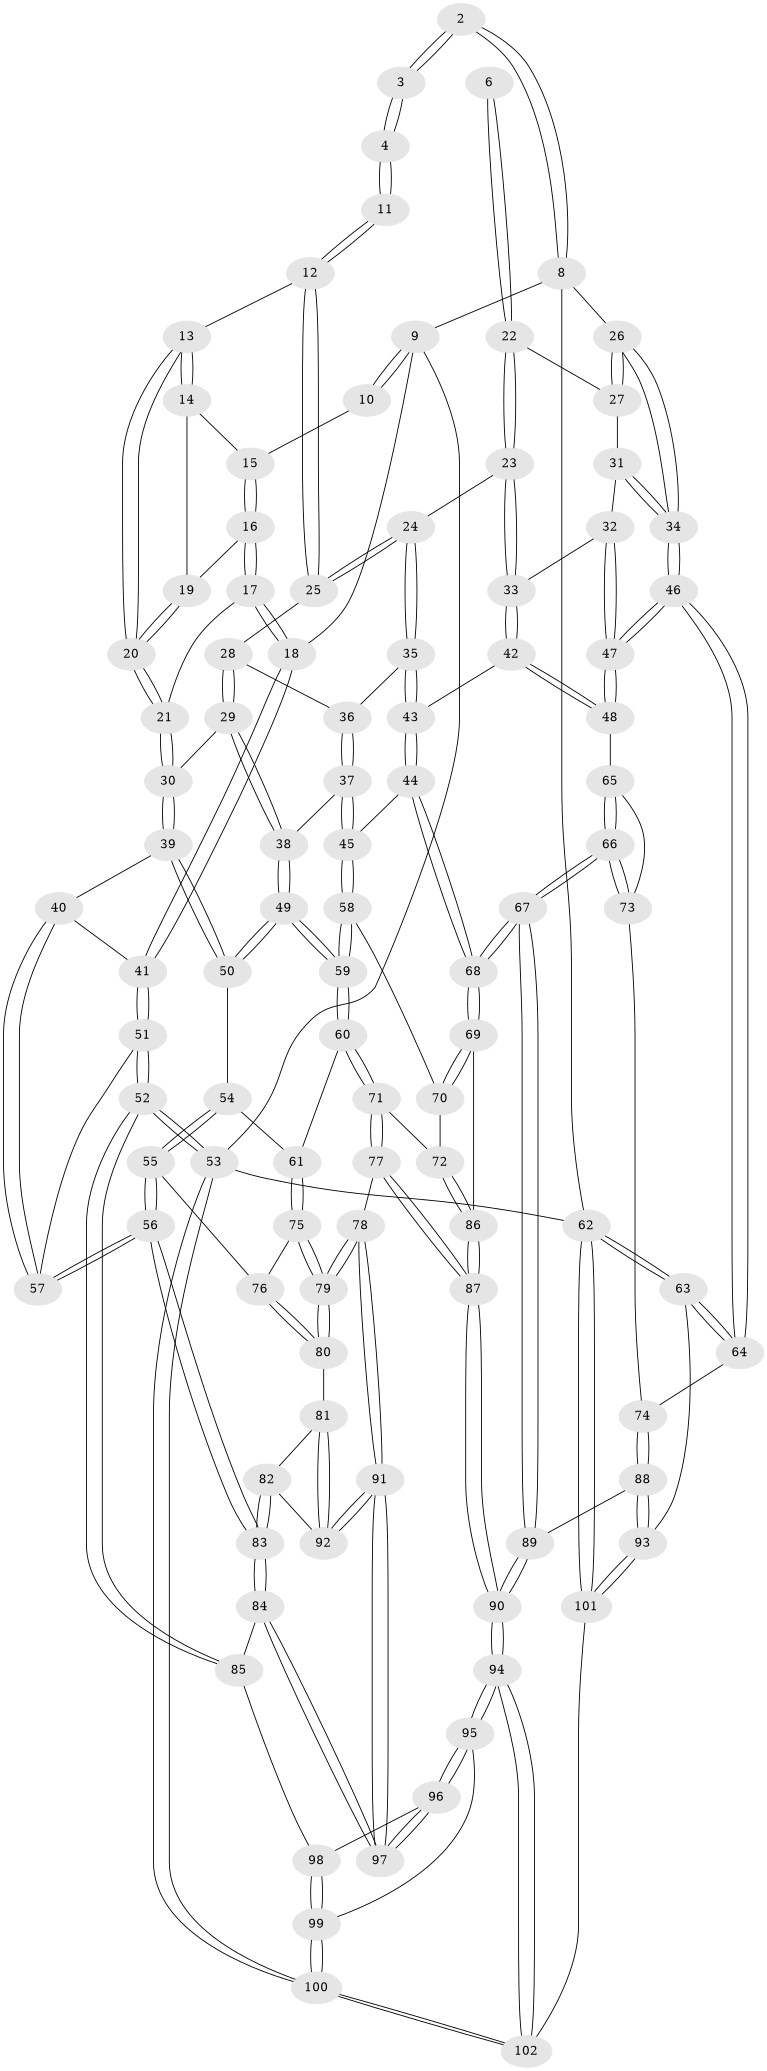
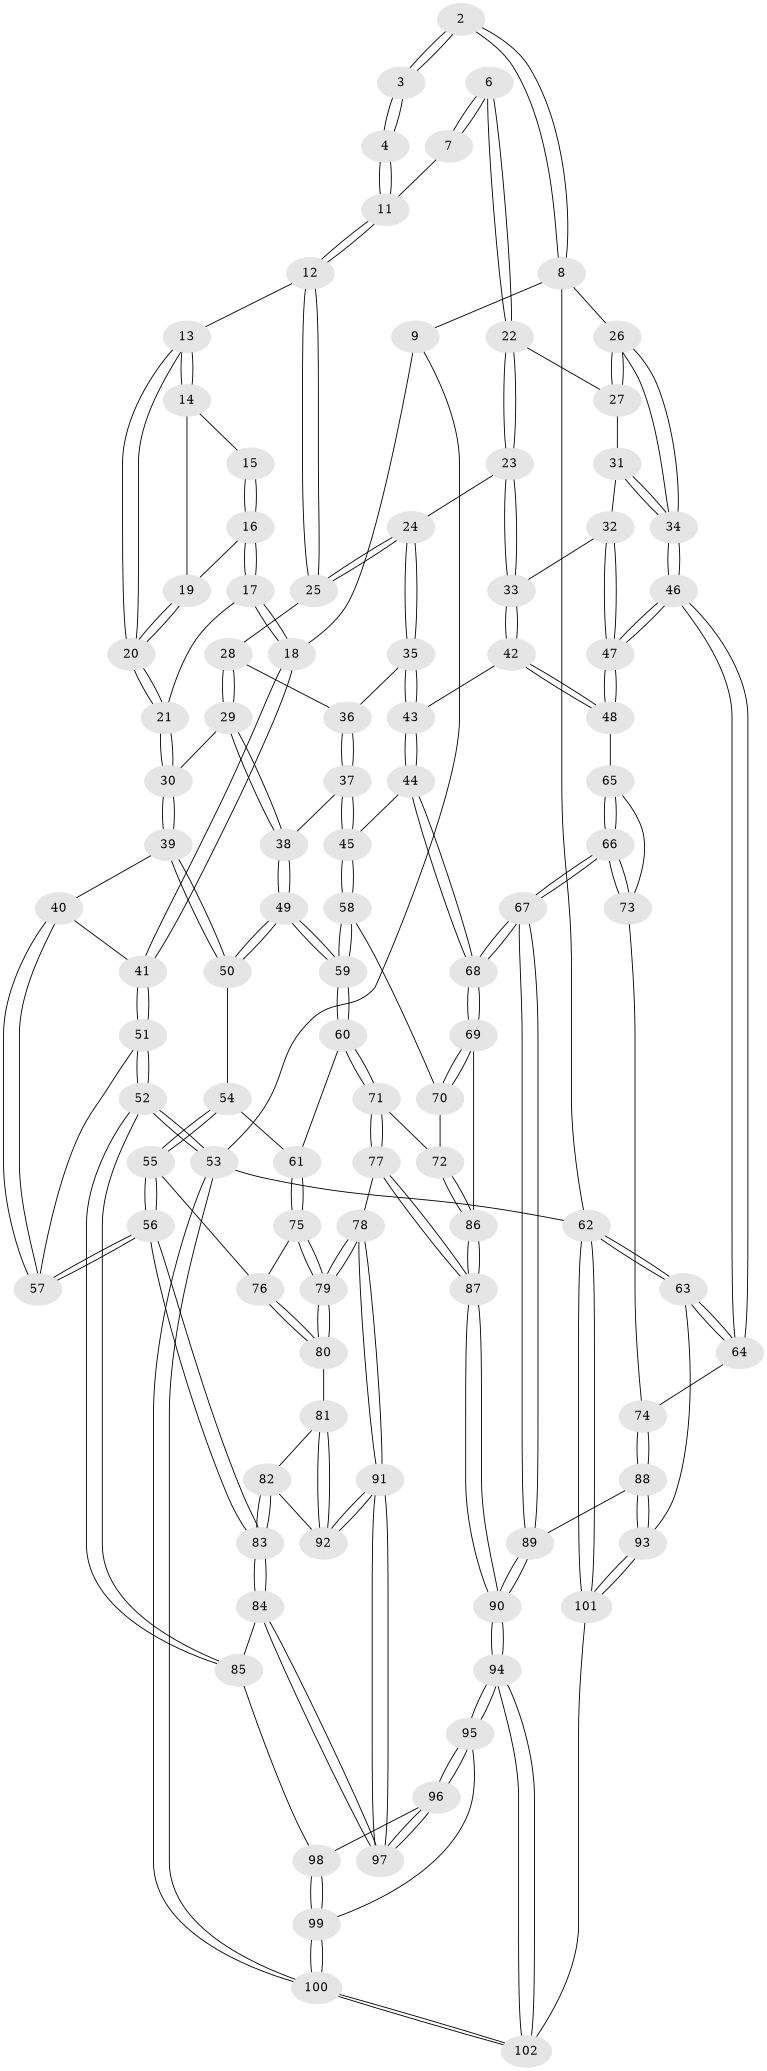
none -> (449, 146)
(367, 400) -> none
